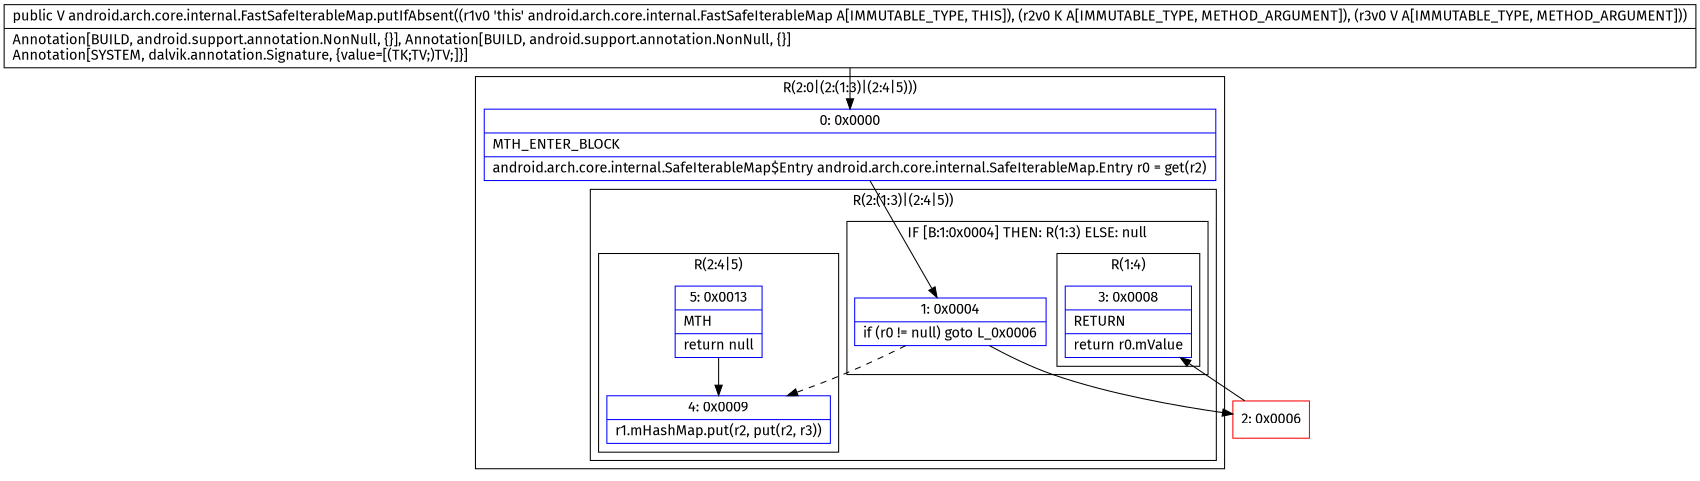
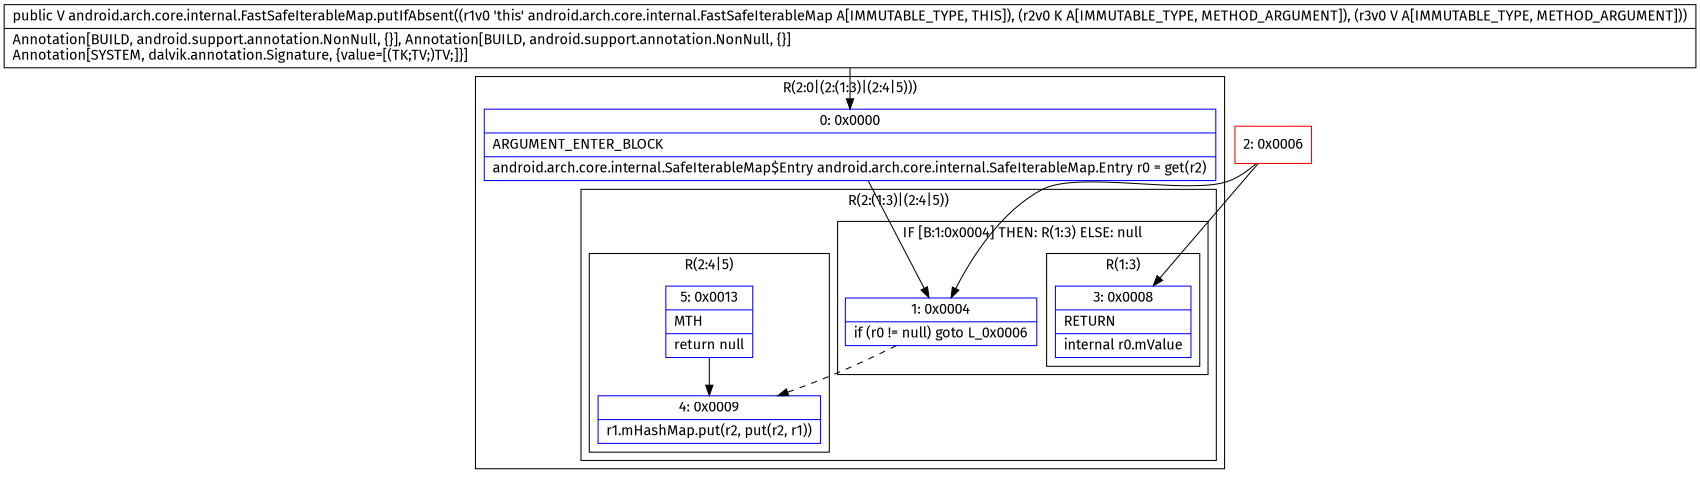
(557, 144) -> (578, 144)
(1128, 265) -> (1123, 265)
(1128, 345) -> (1123, 345)
(1103, 389) -> (1085, 182)
(719, 431) -> (709, 431)
